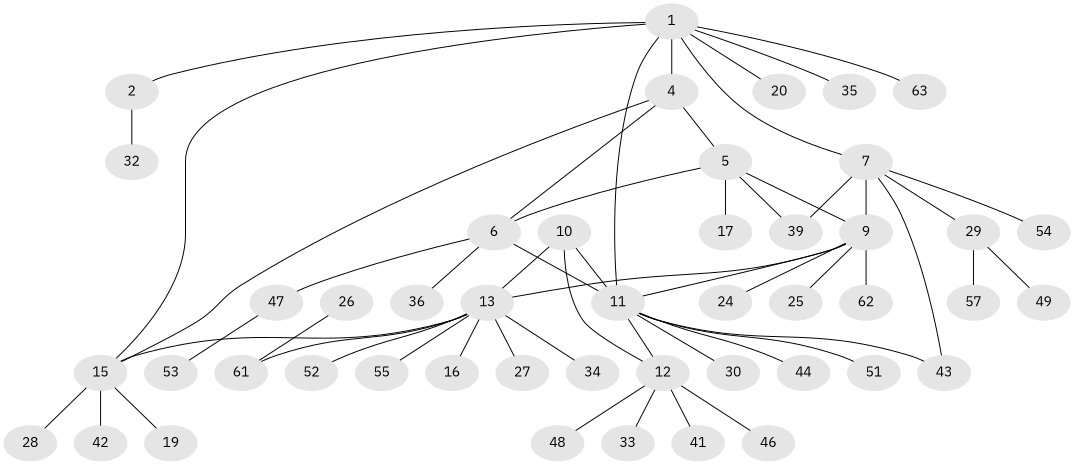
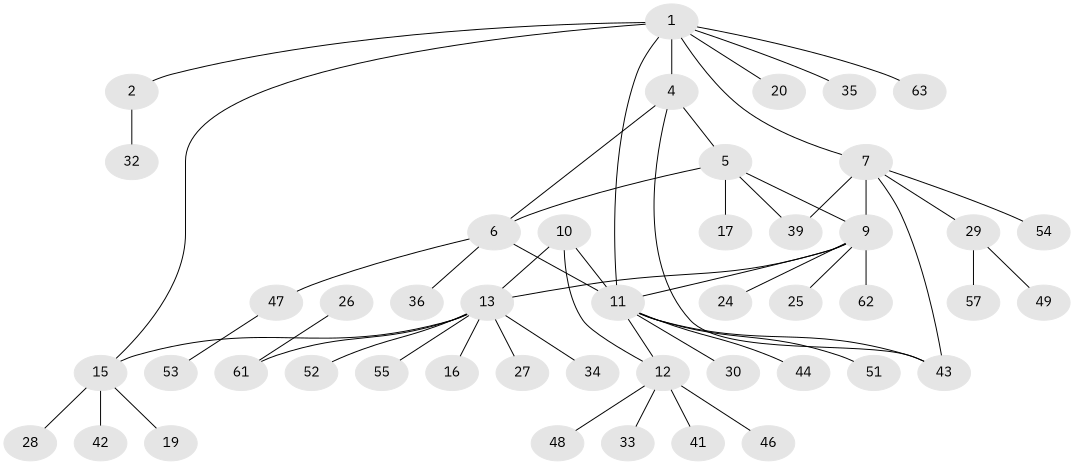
(375, 212) -> (689, 319)
